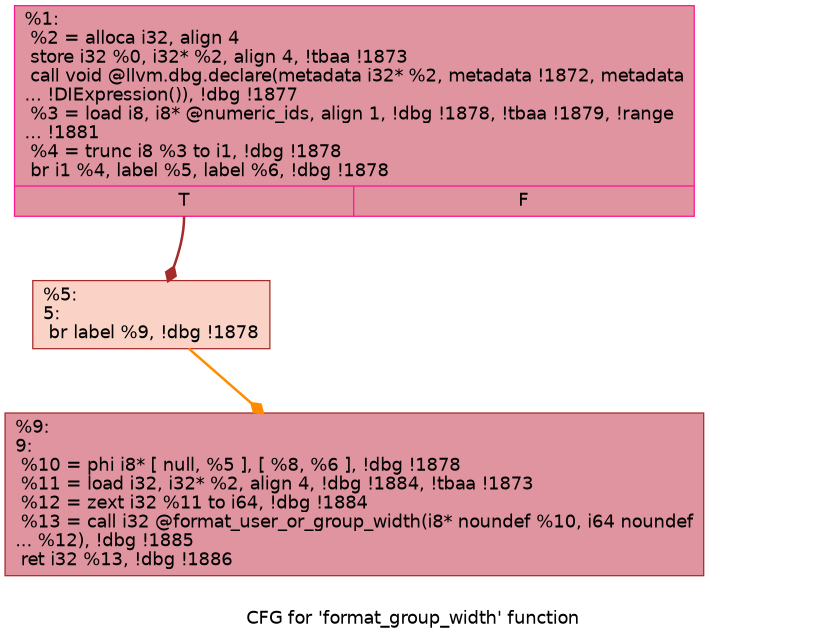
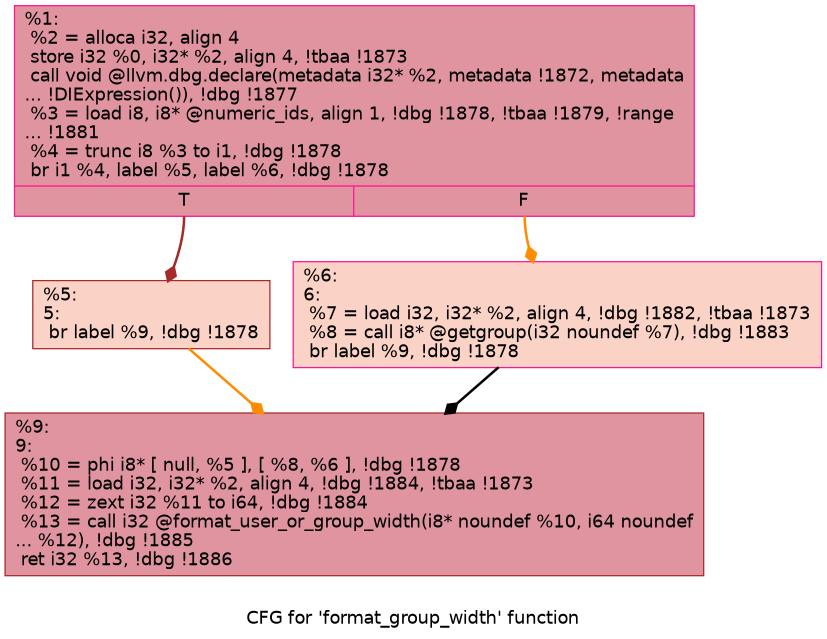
none -> (557, 315)
